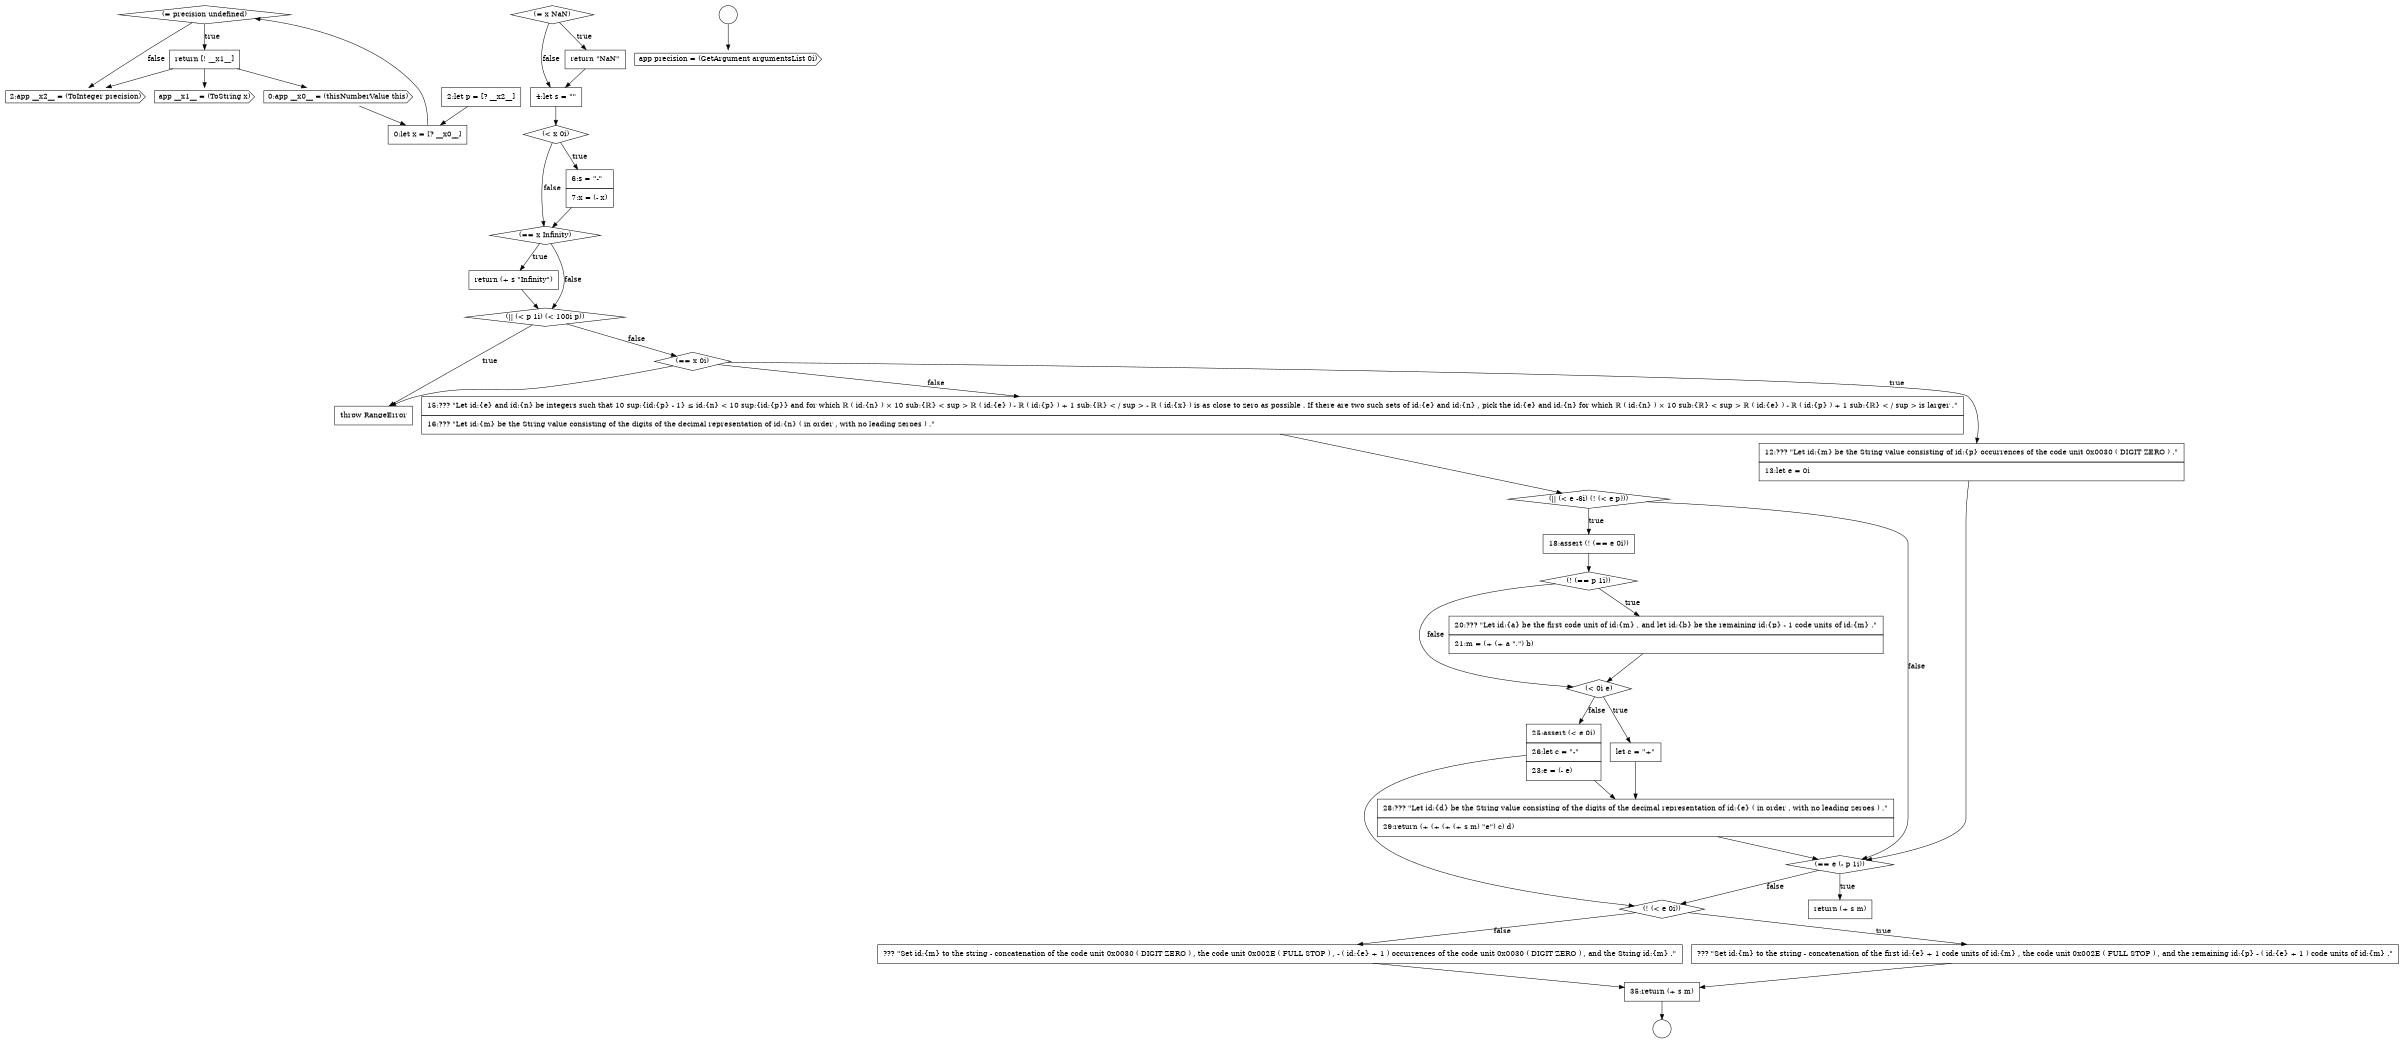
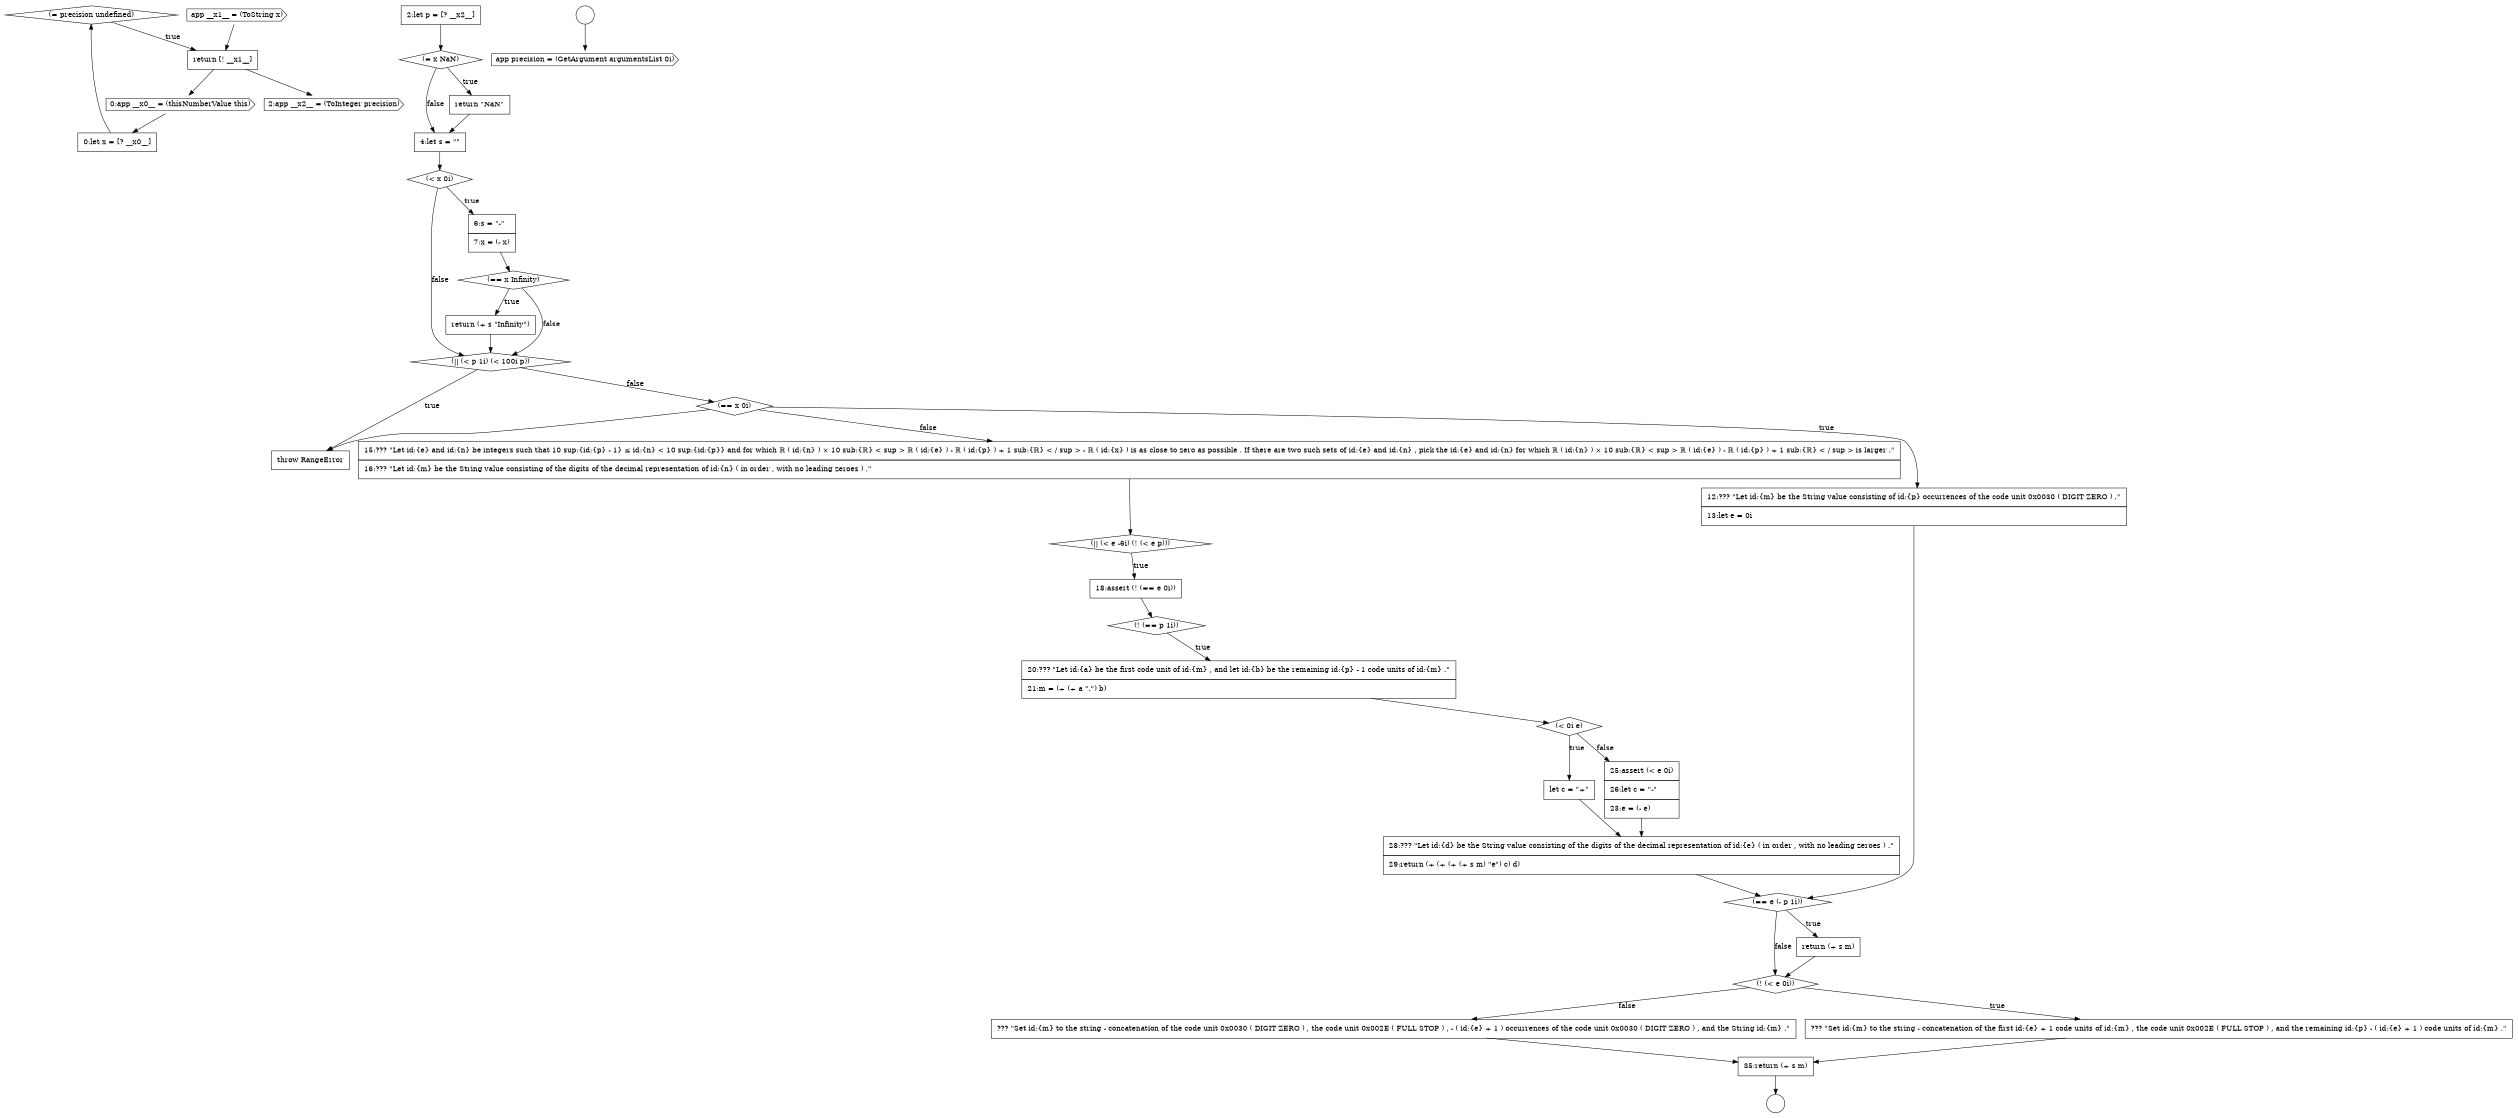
(142, 53) -> none
(205, 76) -> (231, 35)
(456, 114) -> (441, 35)
(542, 181) -> (432, 278)
(1908, 577) -> none
(1420, 641) -> none
(1399, 855) -> (1802, 965)
